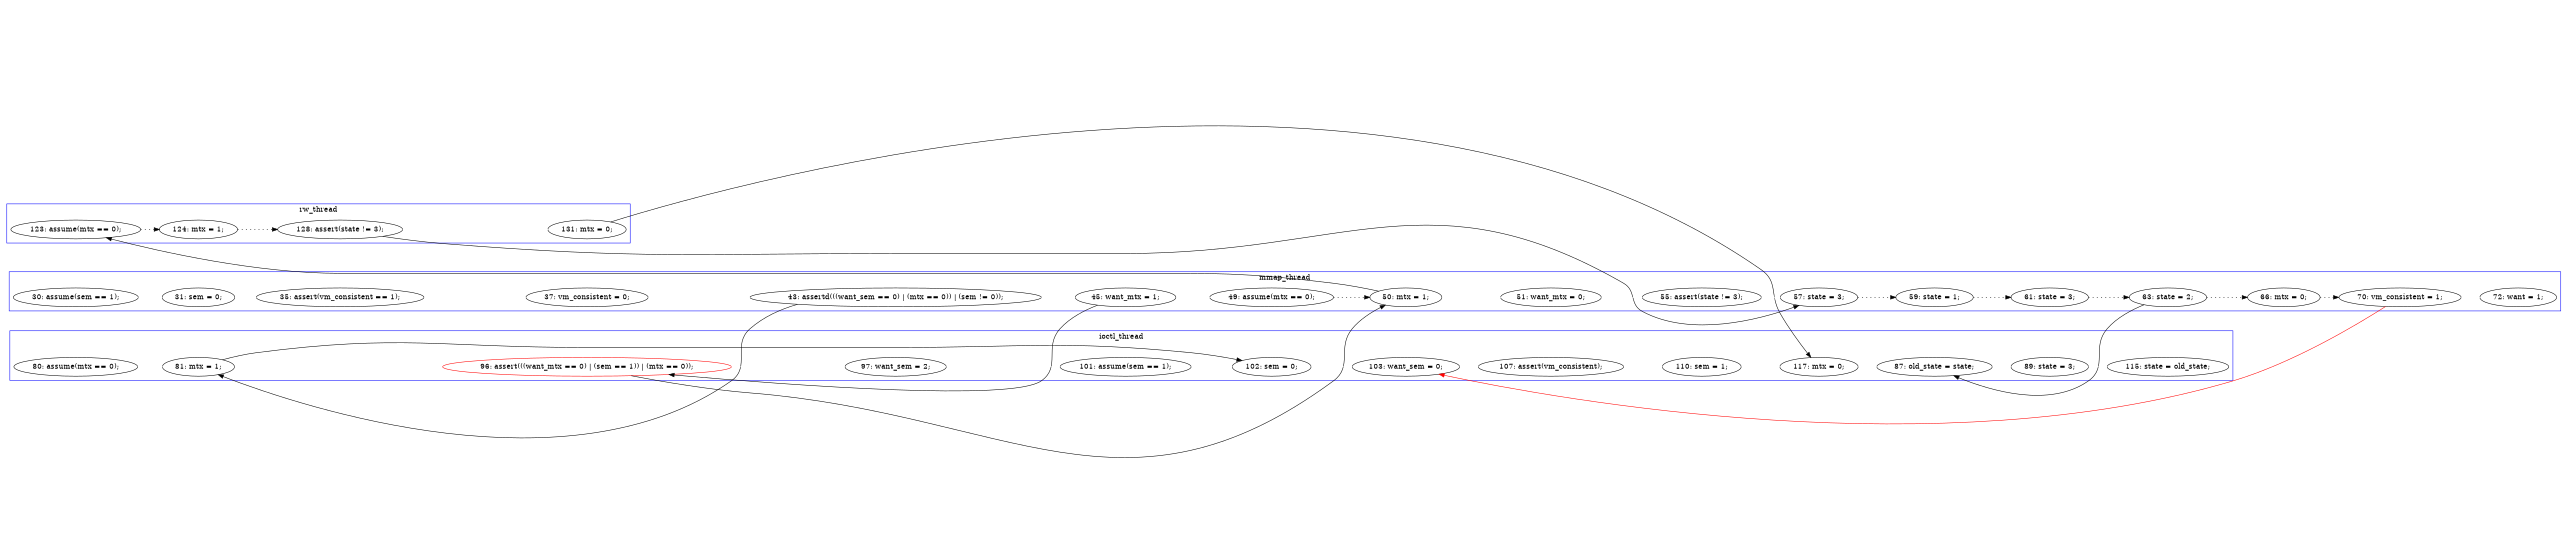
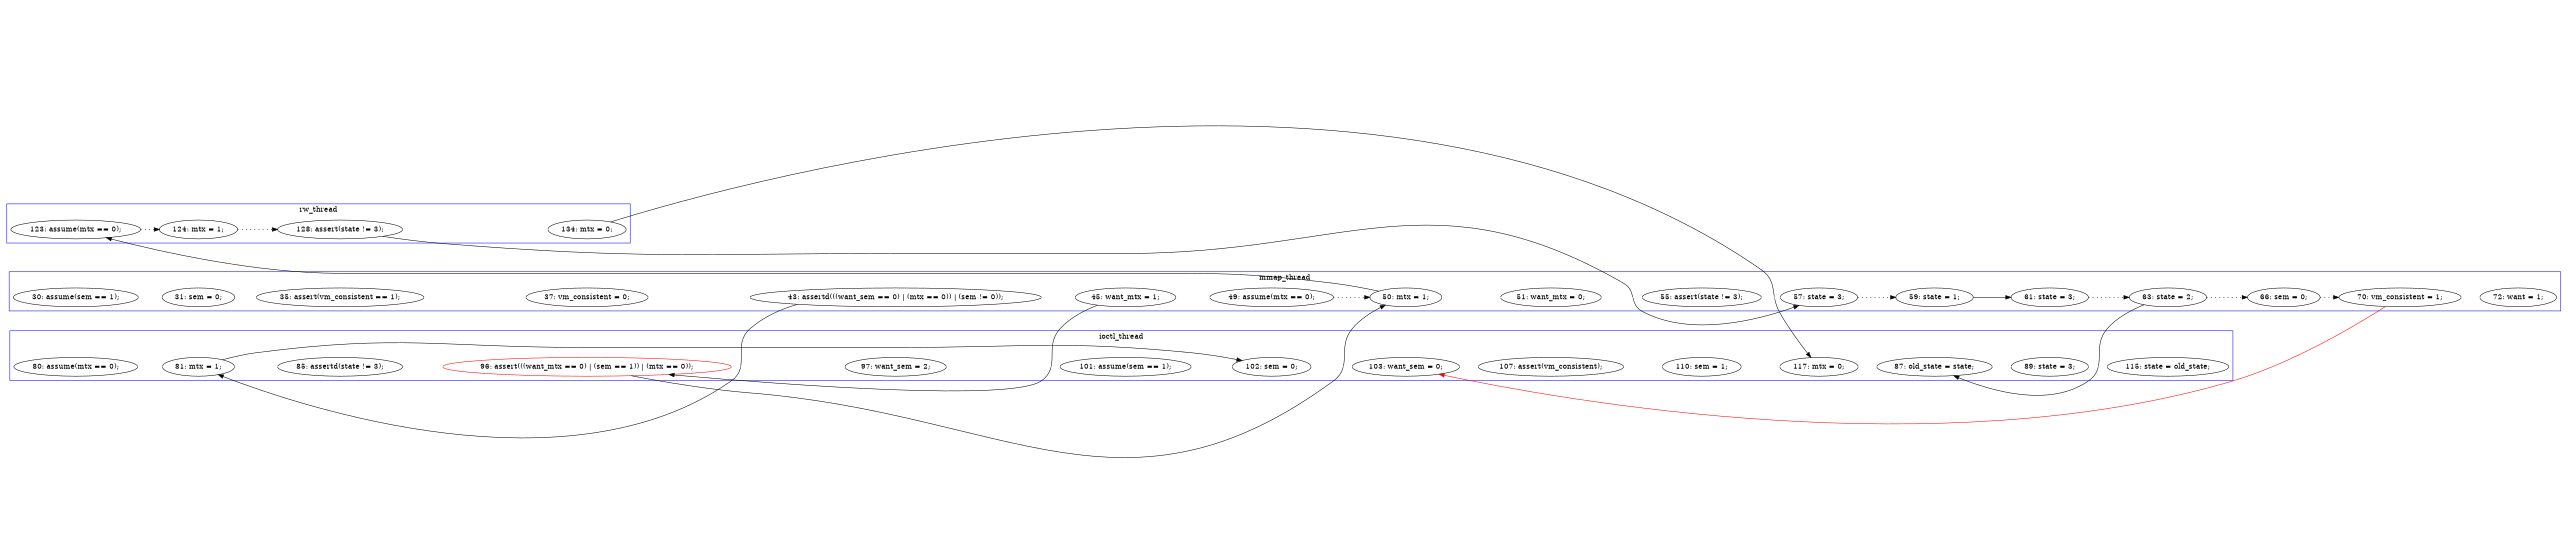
(587, 229) -> (587, 229)
(1990, 297) -> (1990, 297)
(2284, 297) -> (2284, 297)
none -> (340, 367)
